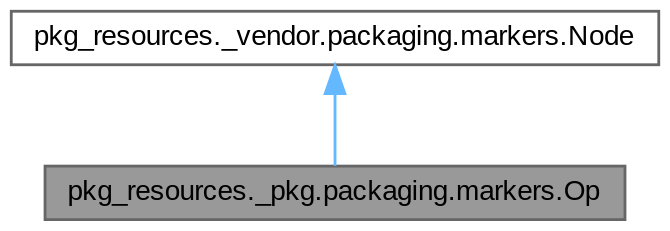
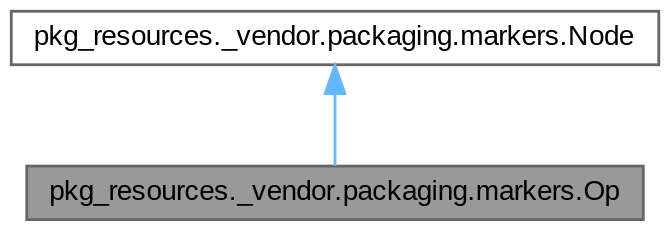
(335, 193) -> (335, 193)
